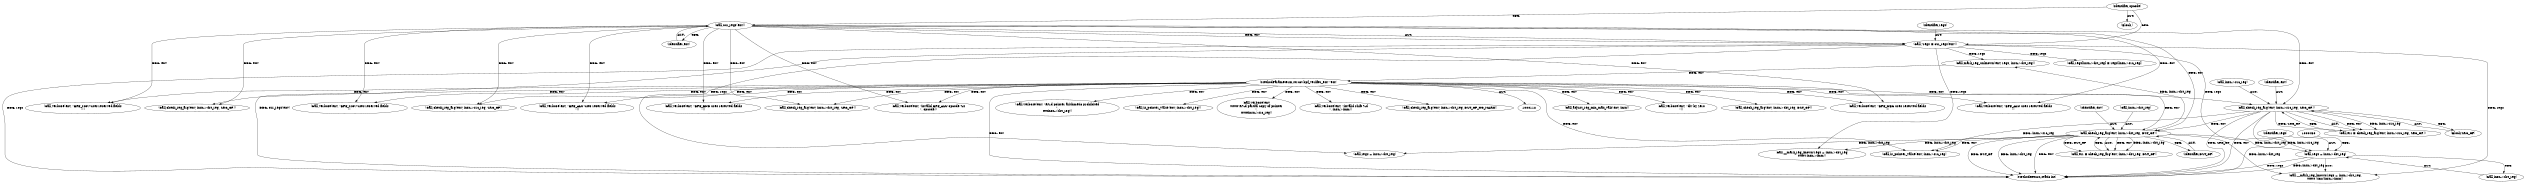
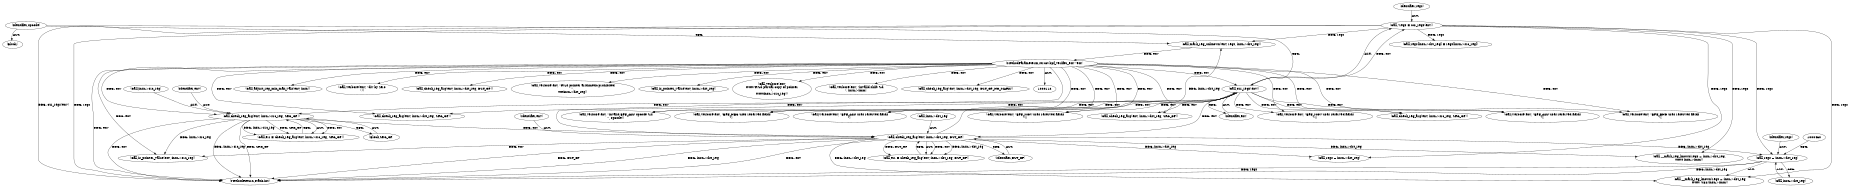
(2066, 42) -> (607, 35)
none -> (1162, 71)
